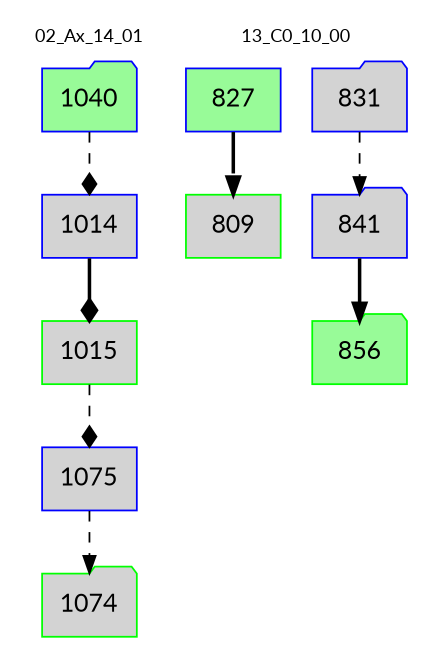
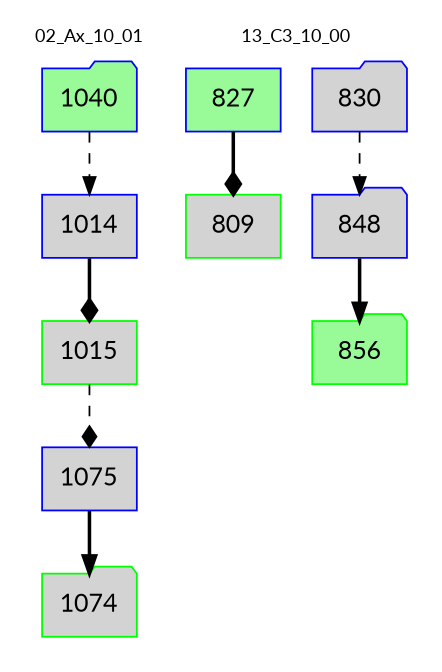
(89, 38) -> (89, 38)
(296, 38) -> (296, 38)
(360, 100) -> (360, 100)
(233, 153) -> (233, 153)
(89, 155) -> (89, 155)
(360, 226) -> (360, 226)
(89, 533) -> (89, 533)
